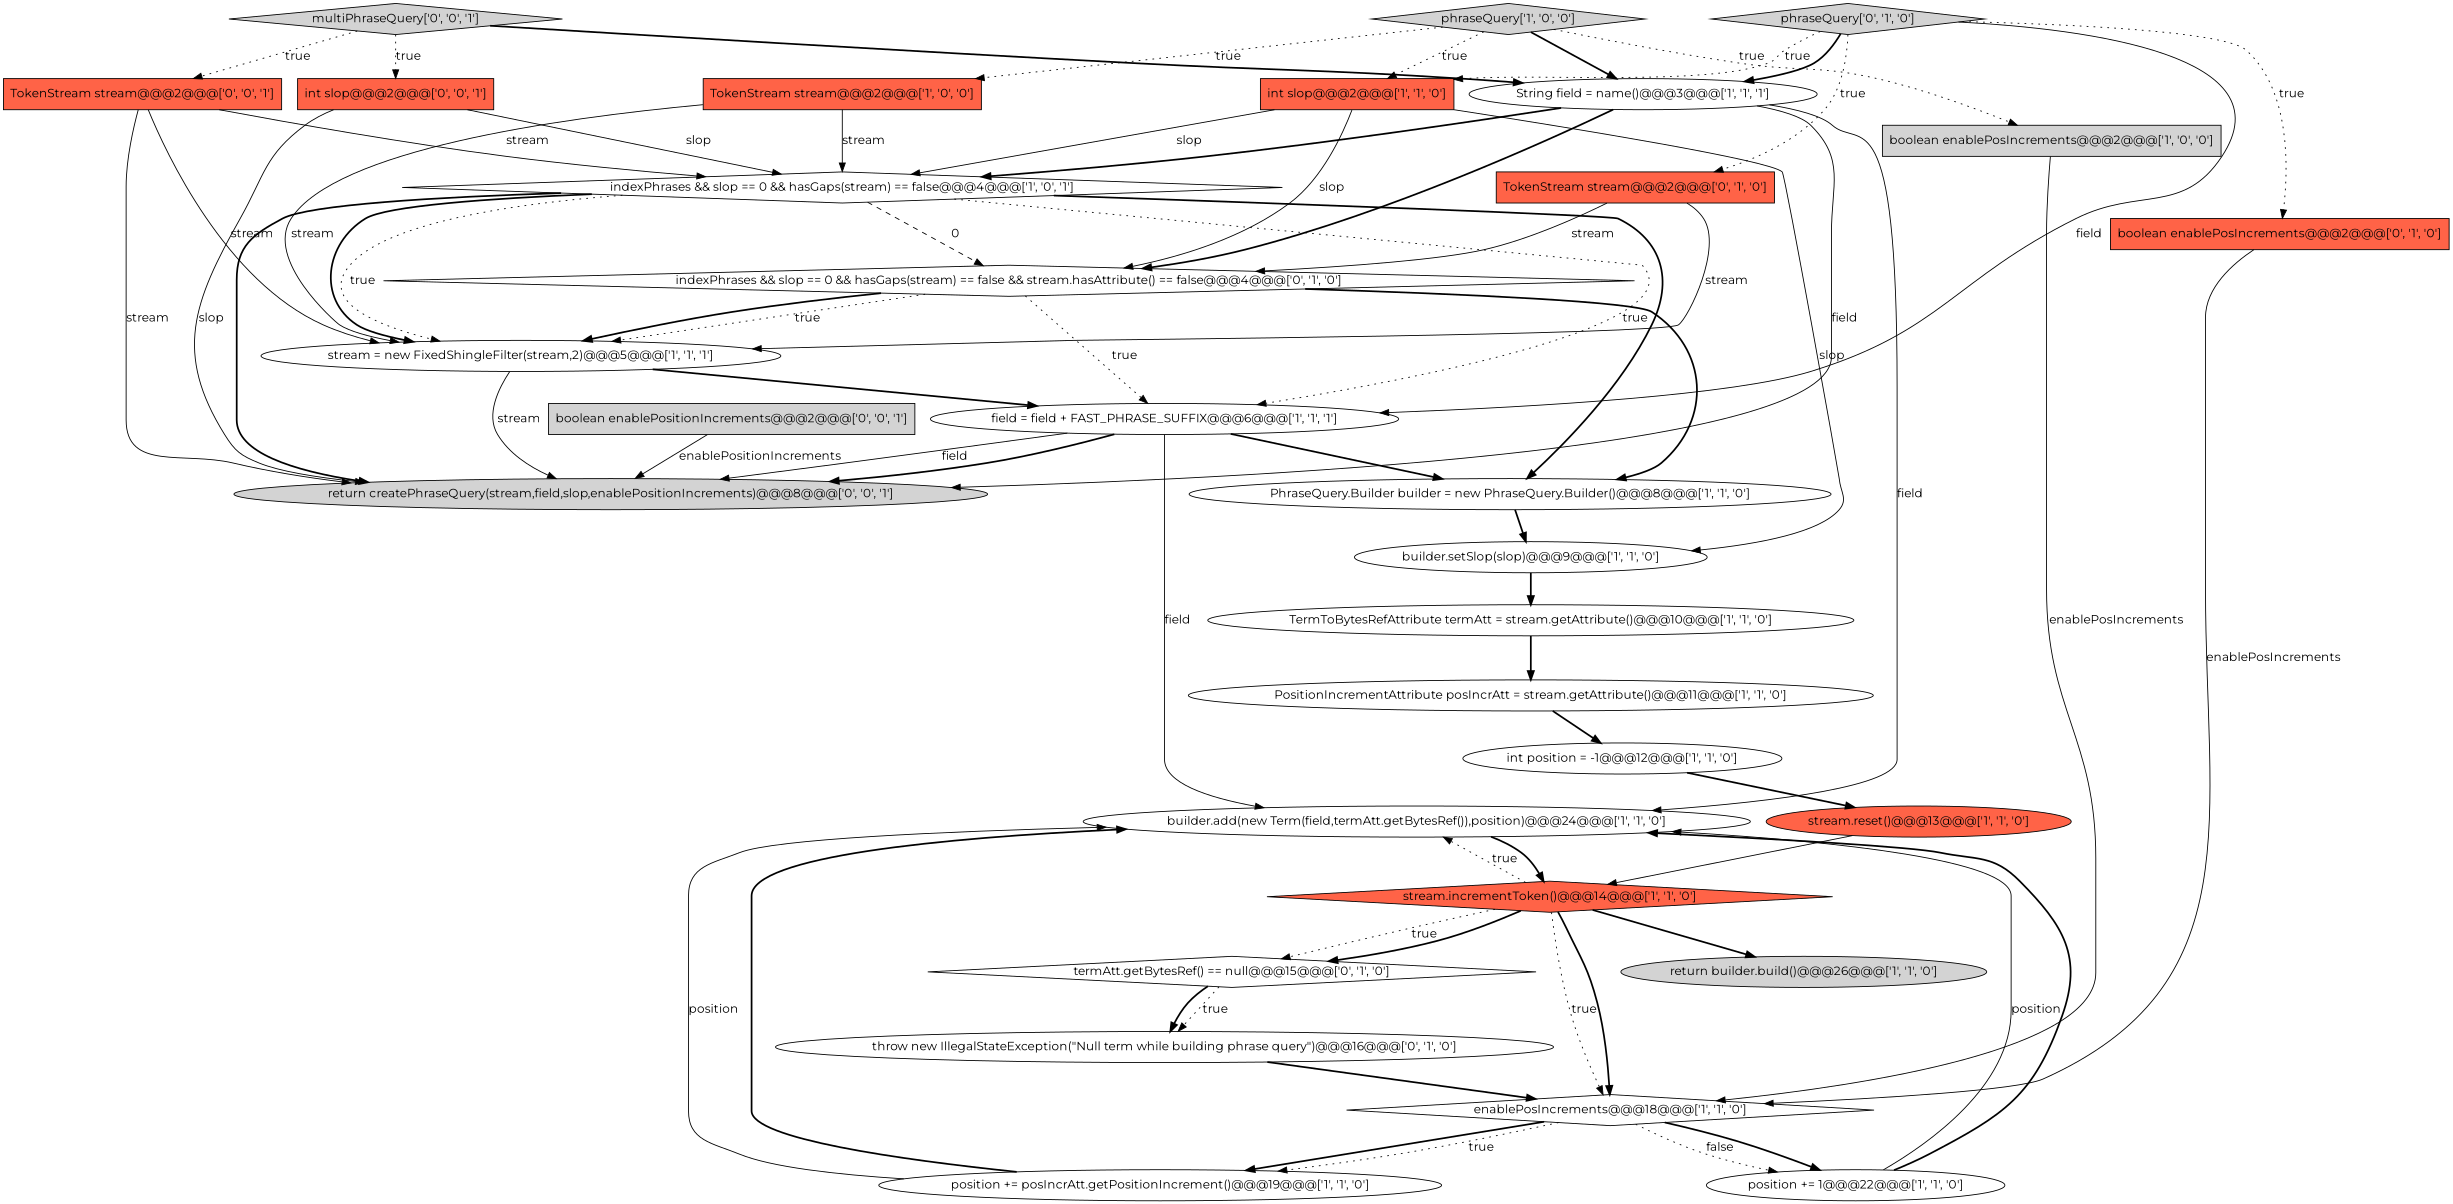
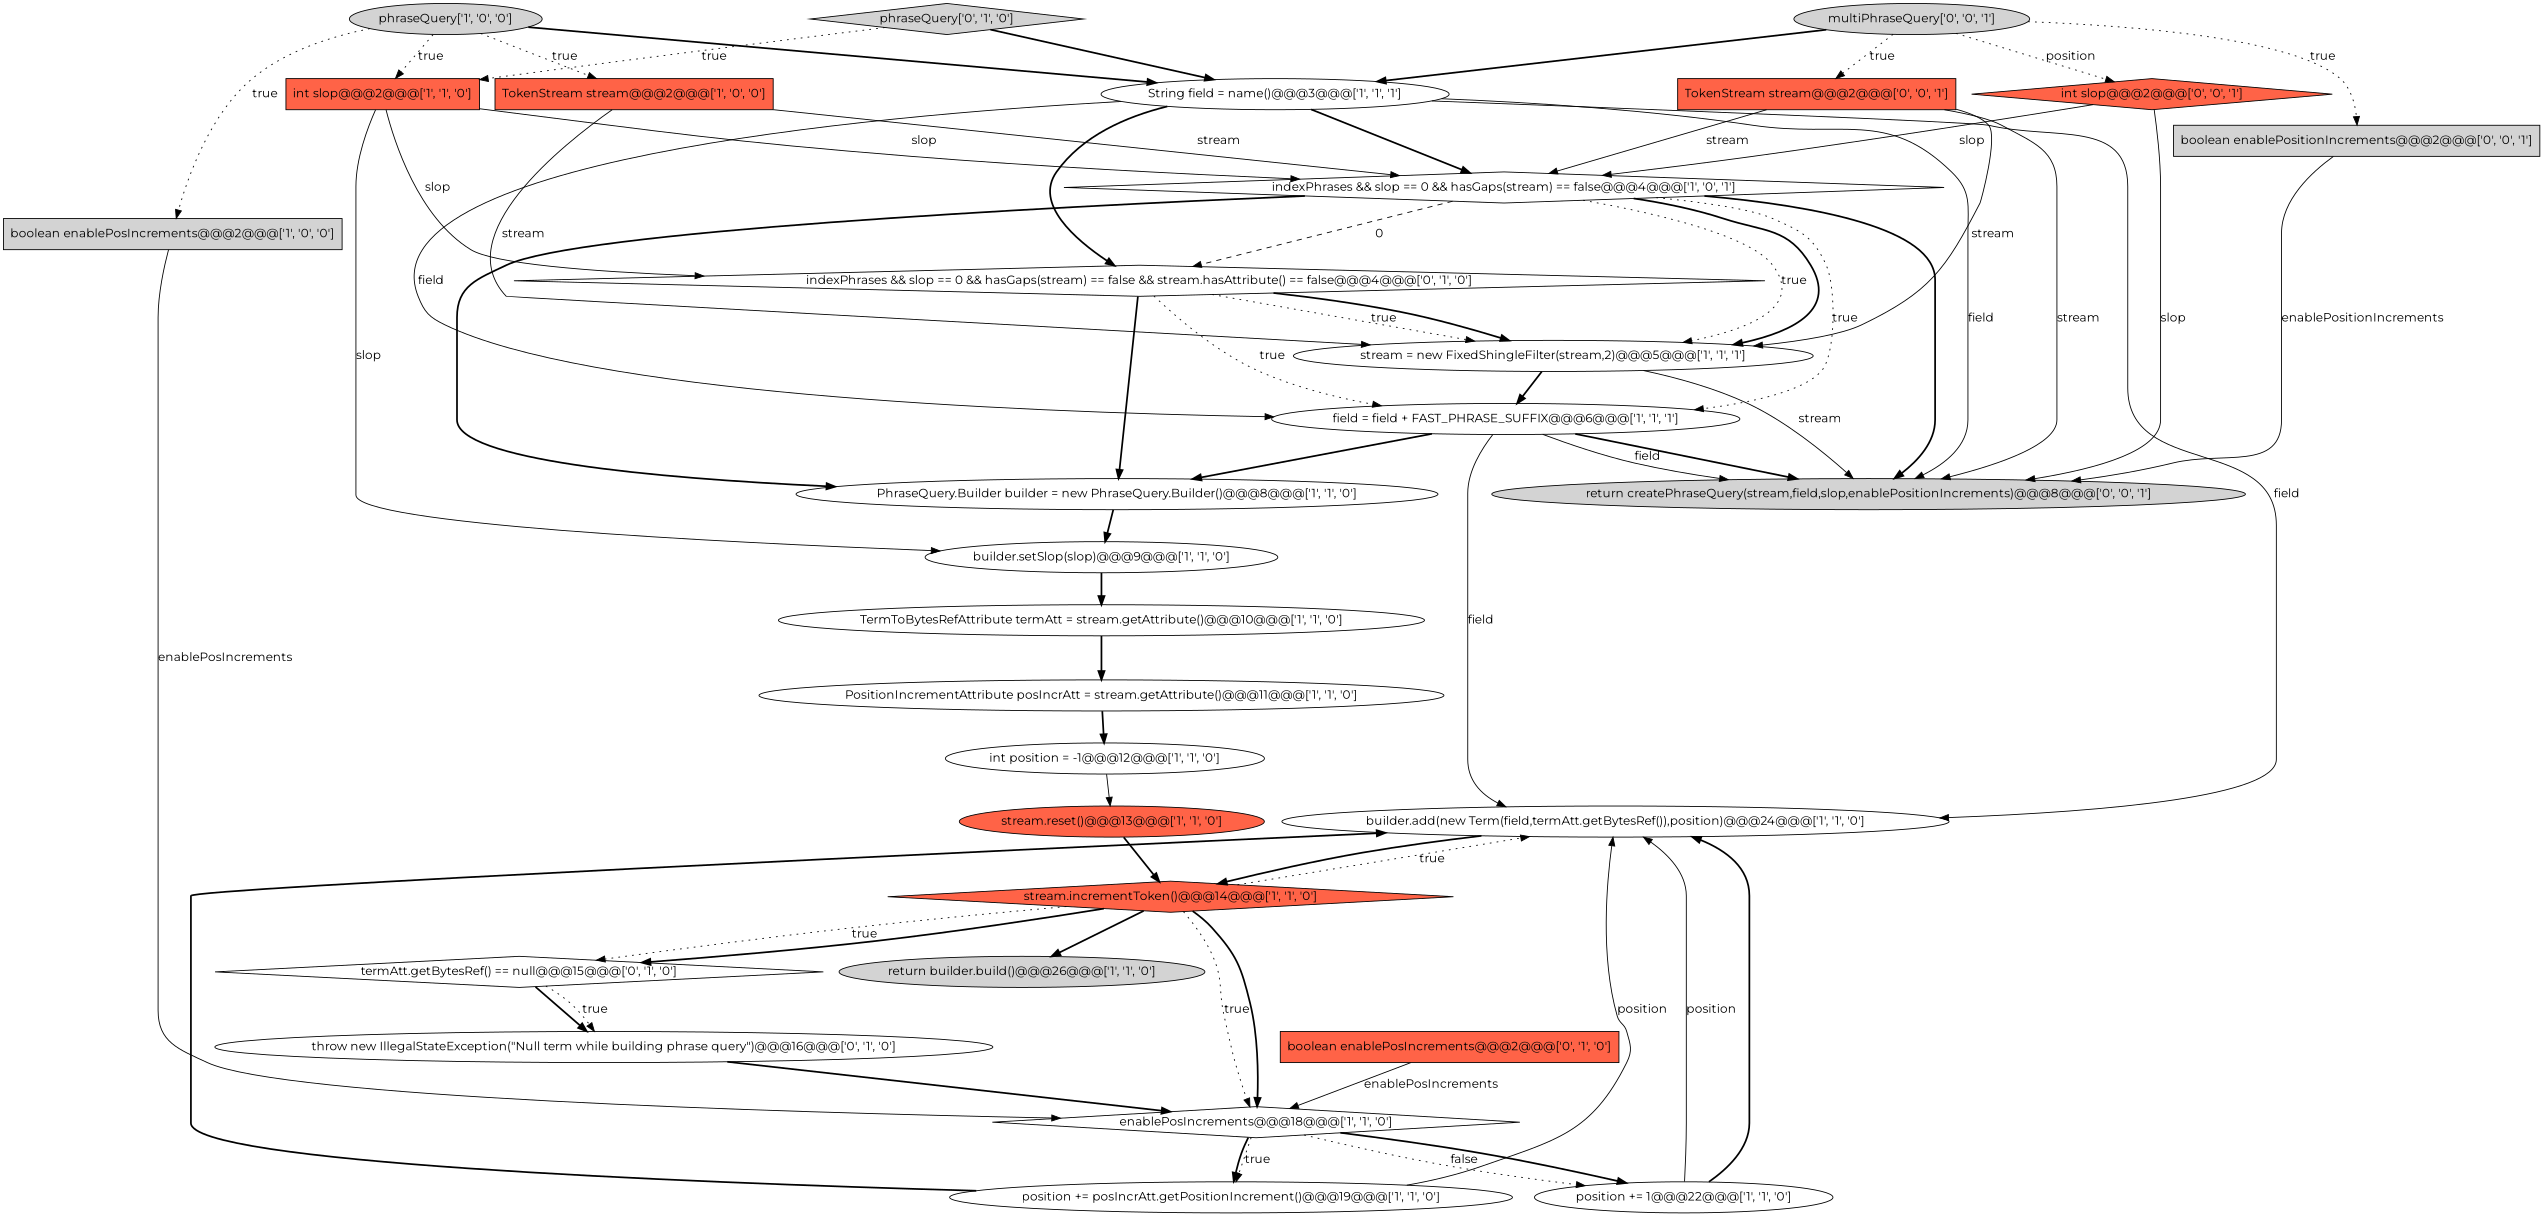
(396, 19) -> (1912, 19)
(1508, 19) -> (446, 19)
(2190, 35) -> none
none -> (2209, 37)
(409, 57) -> (2071, 57)
(396, 94) -> (2152, 94)
(1635, 187) -> none
(1983, 276) -> (421, 303)
(1766, 789) -> (1108, 786)
(1734, 859) -> (1139, 856)
